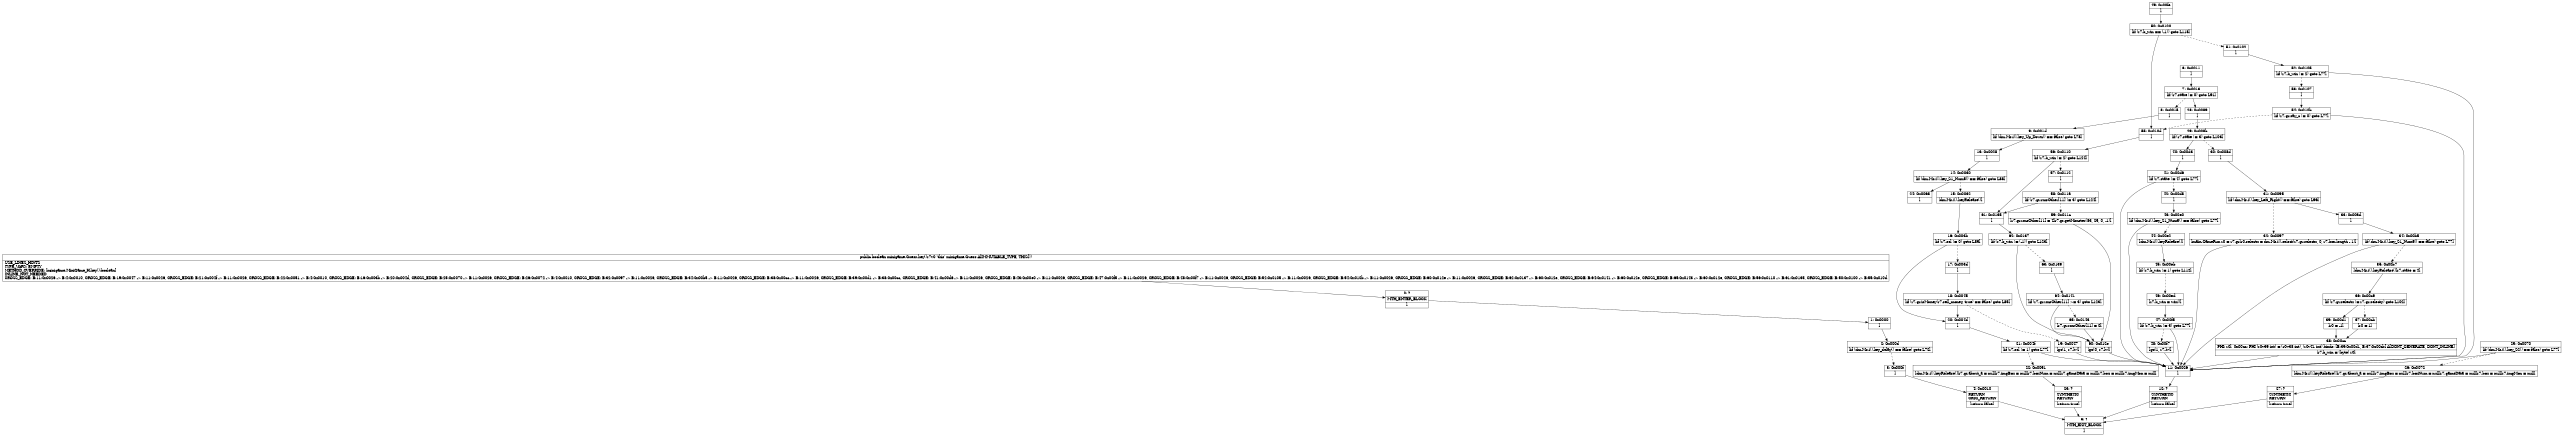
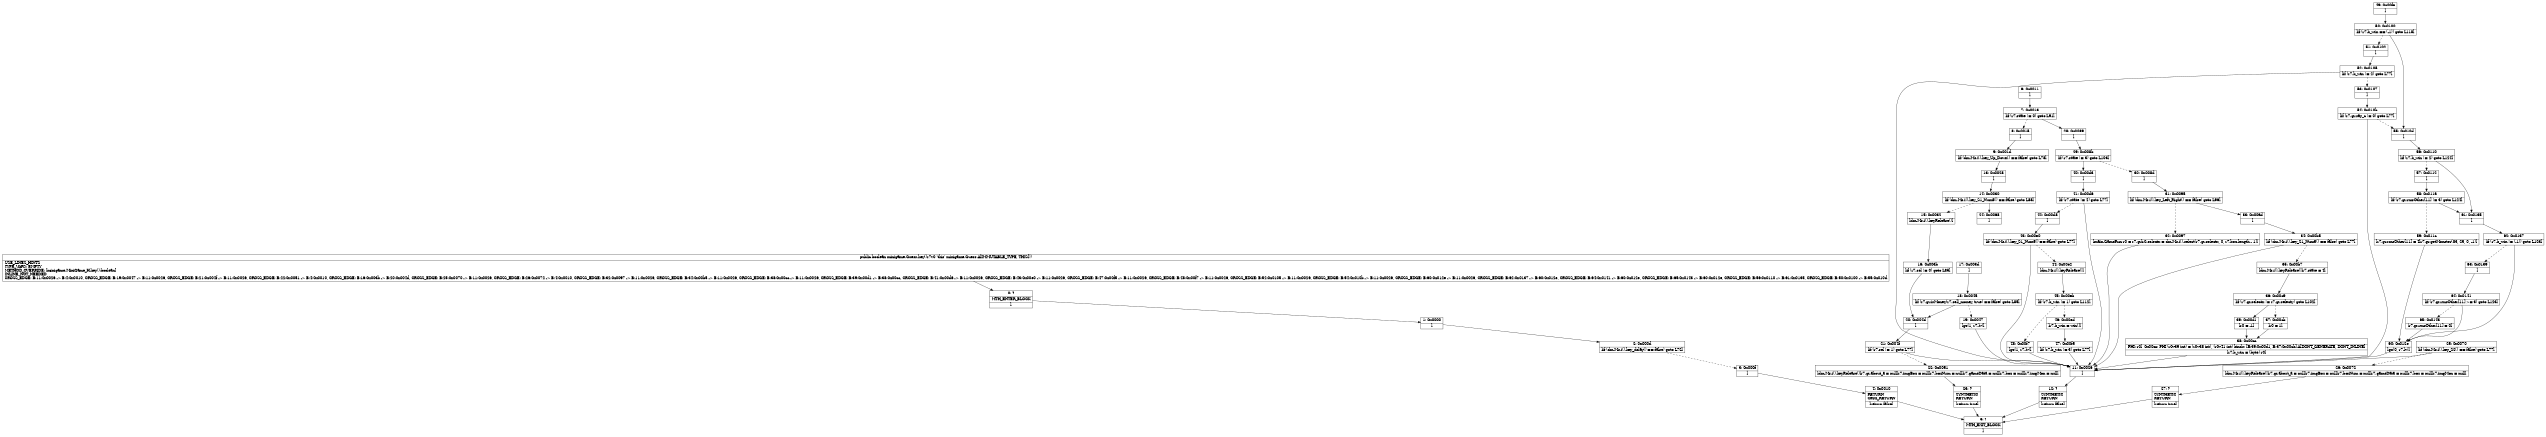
(1958, 252) -> none
(2163, 334) -> (2040, 321)
